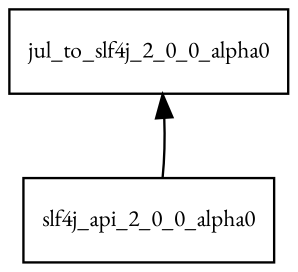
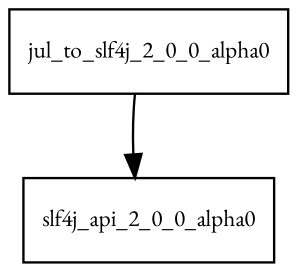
(164, 148) -> (133, 124)
